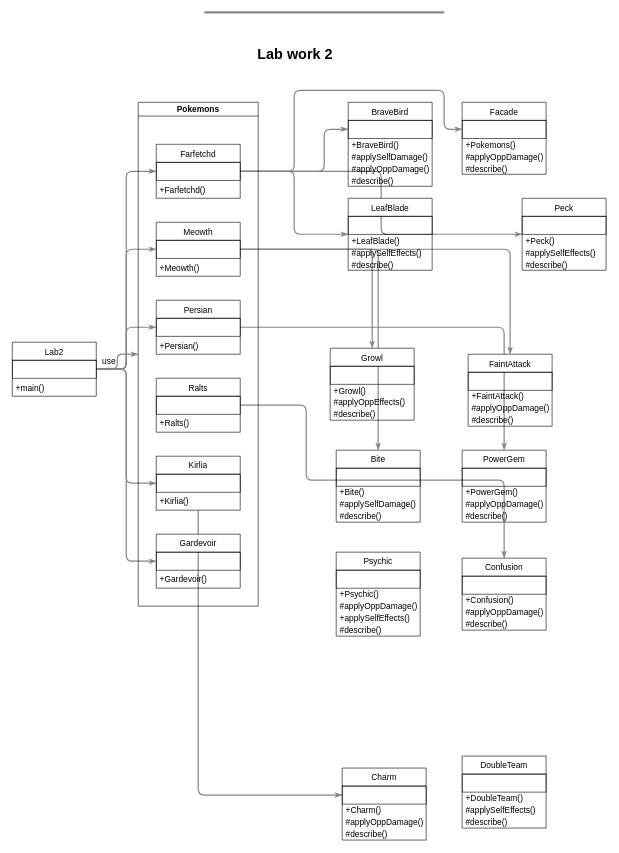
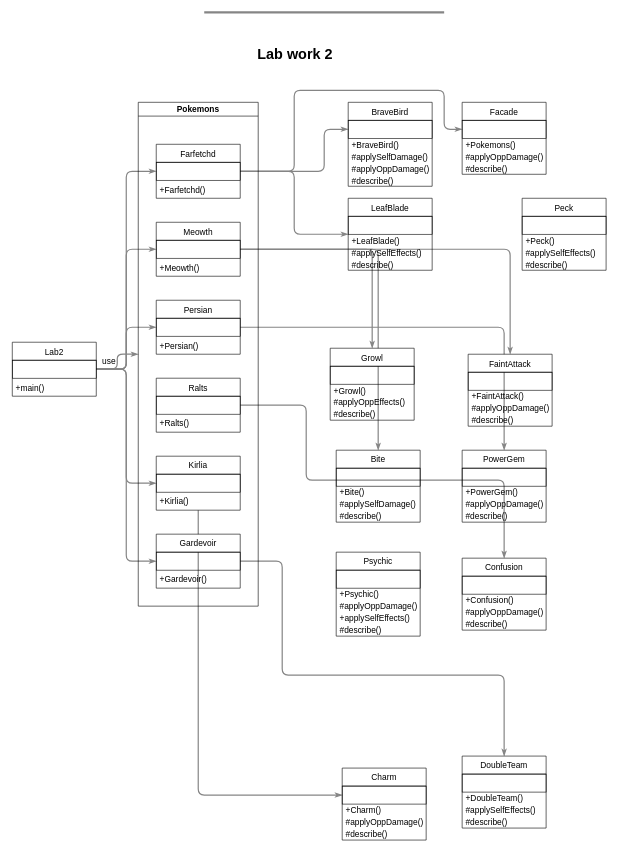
(365, 171) -> none
none -> (355, 675)
